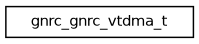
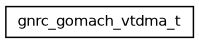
(100, 22) -> (100, 22)
